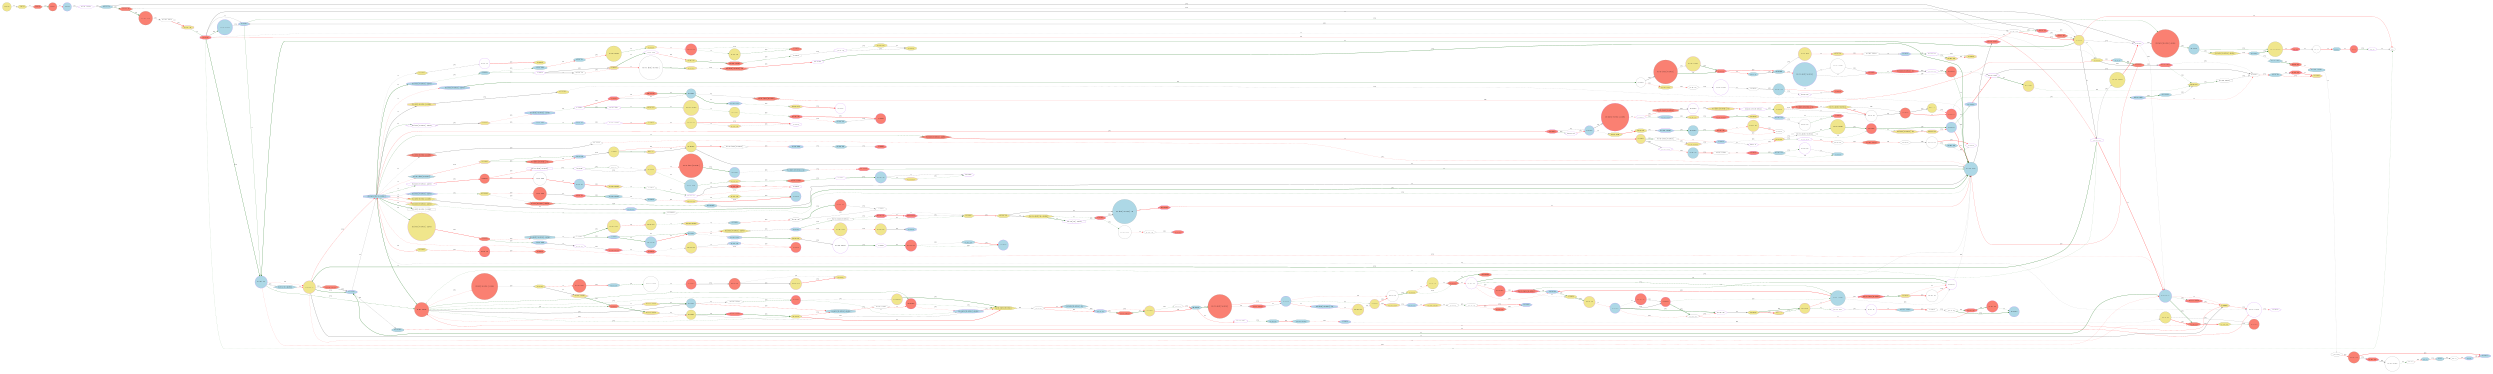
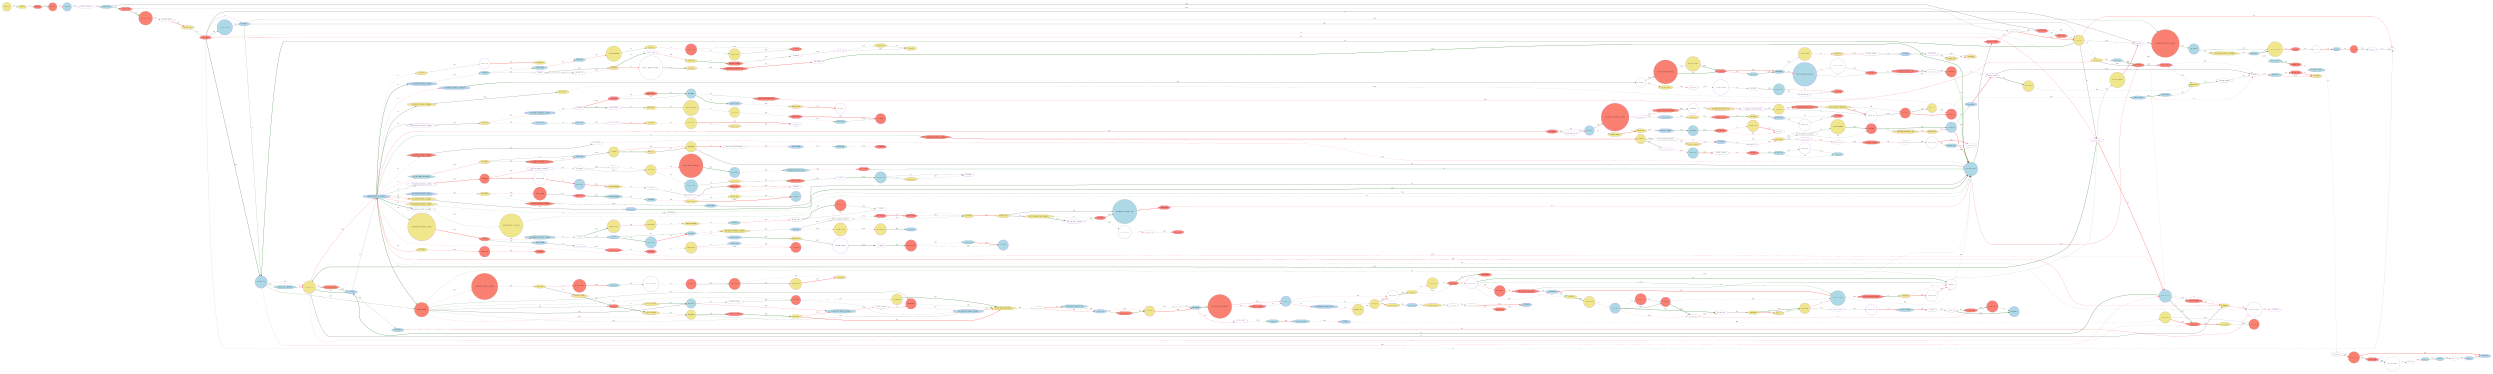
none -> (511, 225)
(1329, 326) -> (1288, 260)
